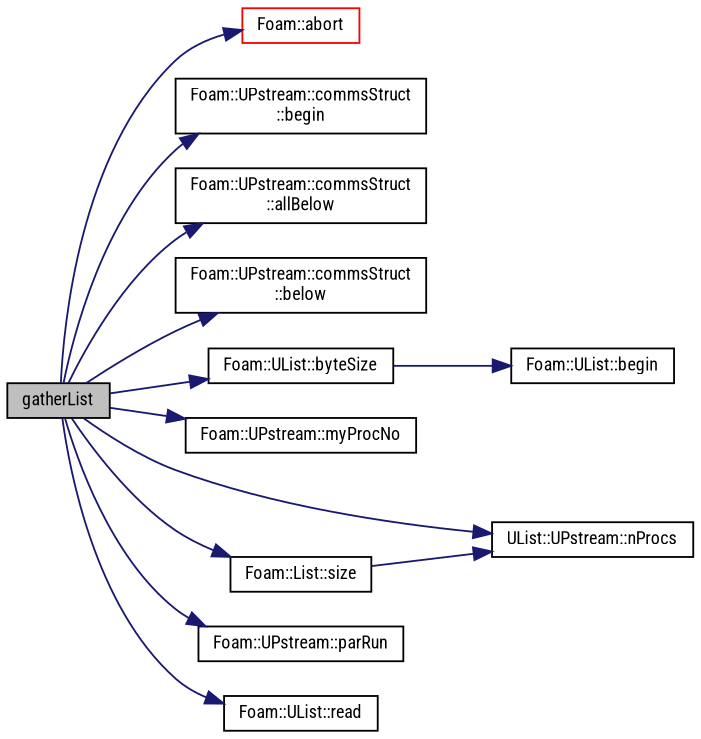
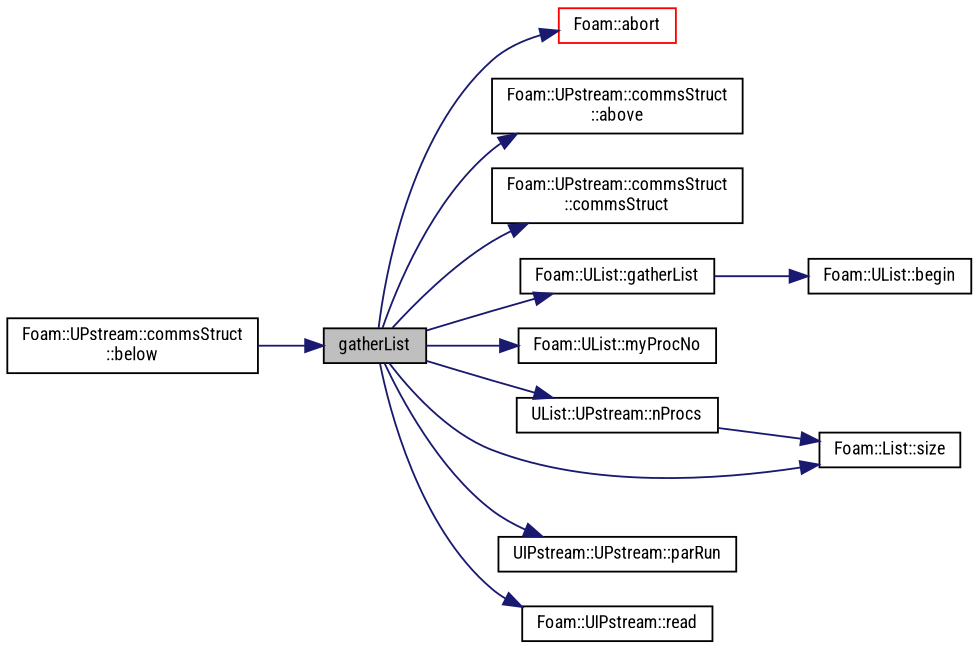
(301, 106) -> (617, 106)
(301, 196) -> (617, 196)
(142, 349) -> (281, 346)
(301, 366) -> (617, 276)
(301, 435) -> (617, 346)
(423, 560) -> (760, 433)
(301, 644) -> (617, 554)
(301, 713) -> (617, 624)
